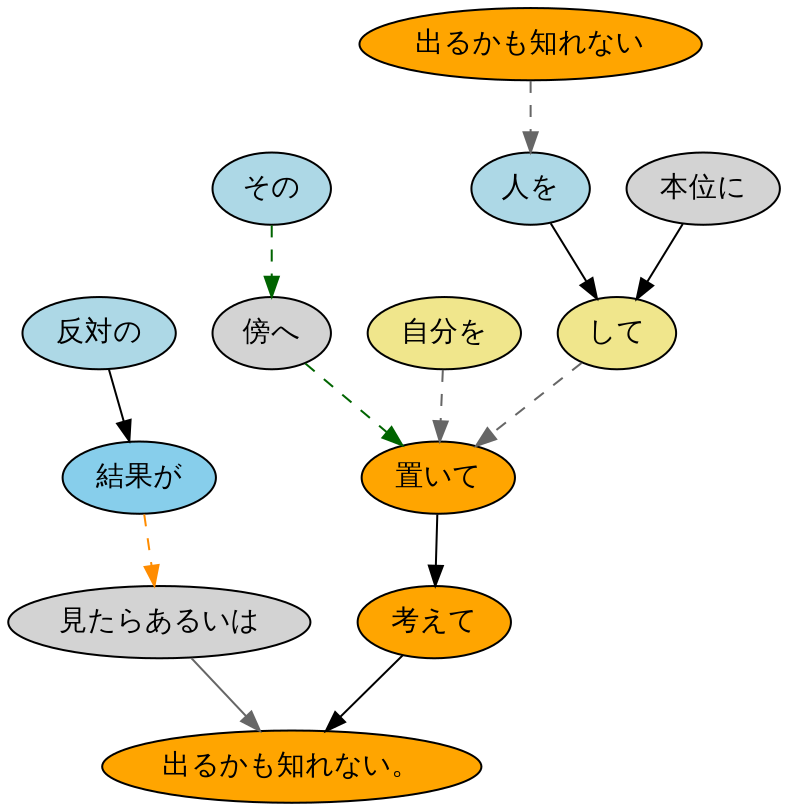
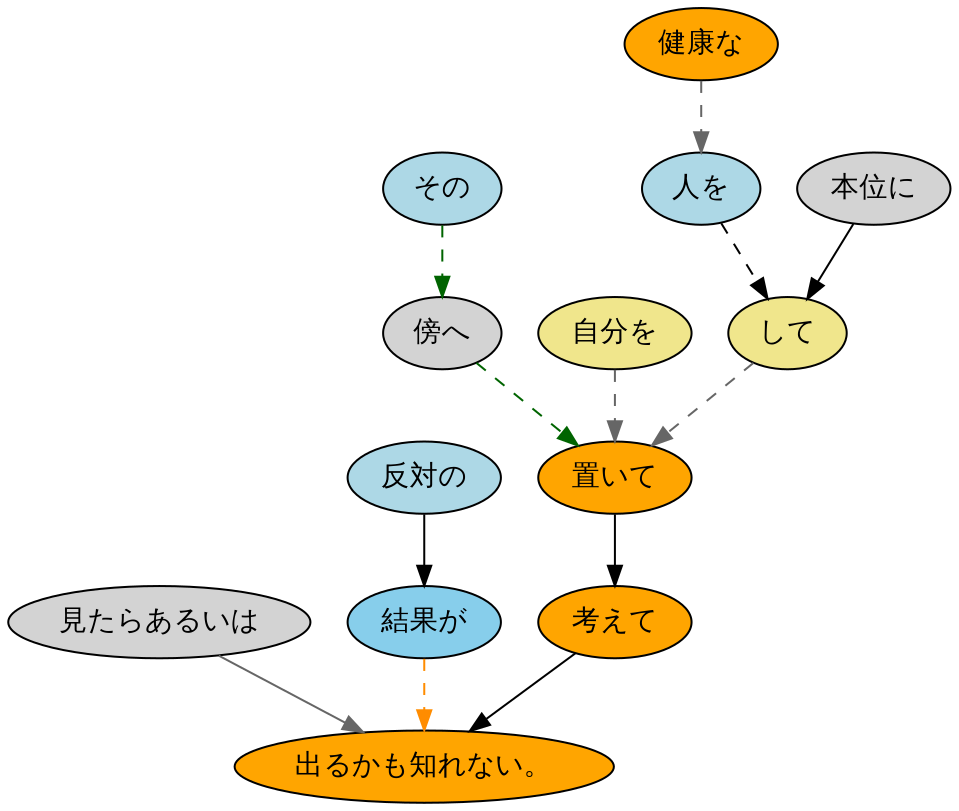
(531, 44) -> (701, 44)
(568, 252) -> (739, 252)
(148, 540) -> (424, 685)
